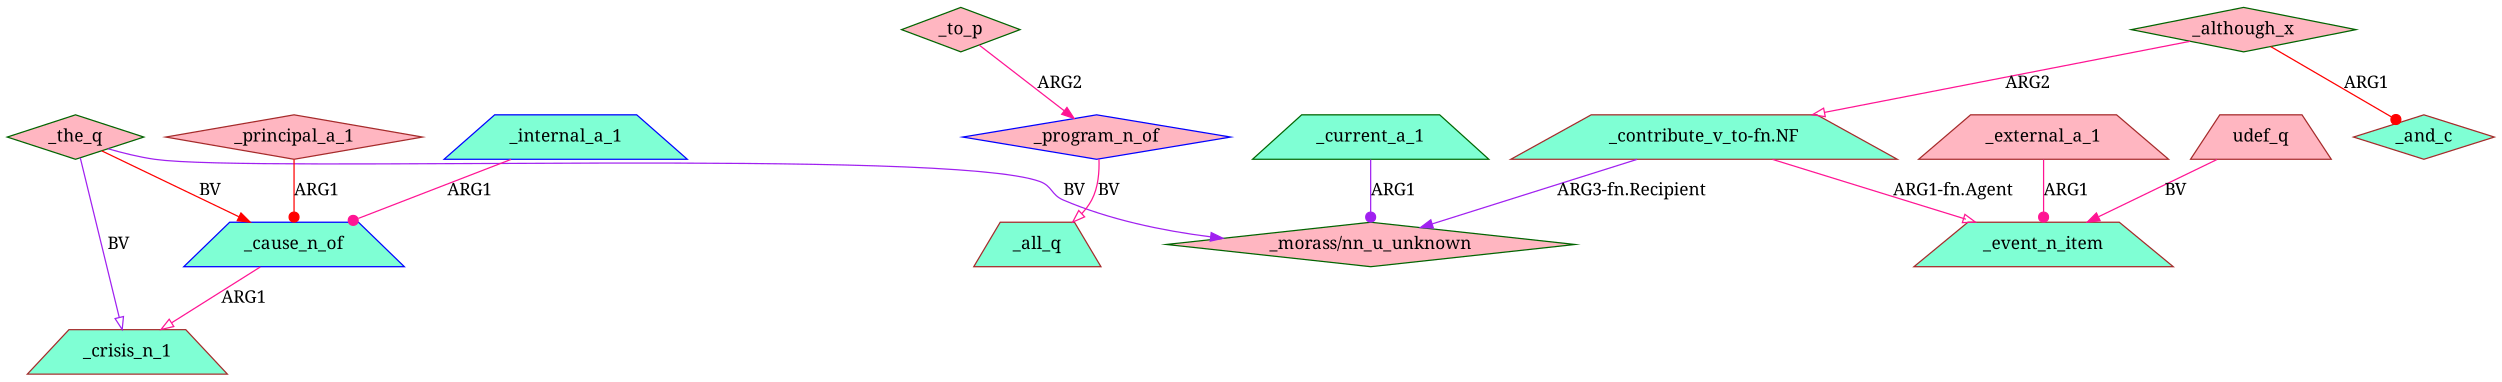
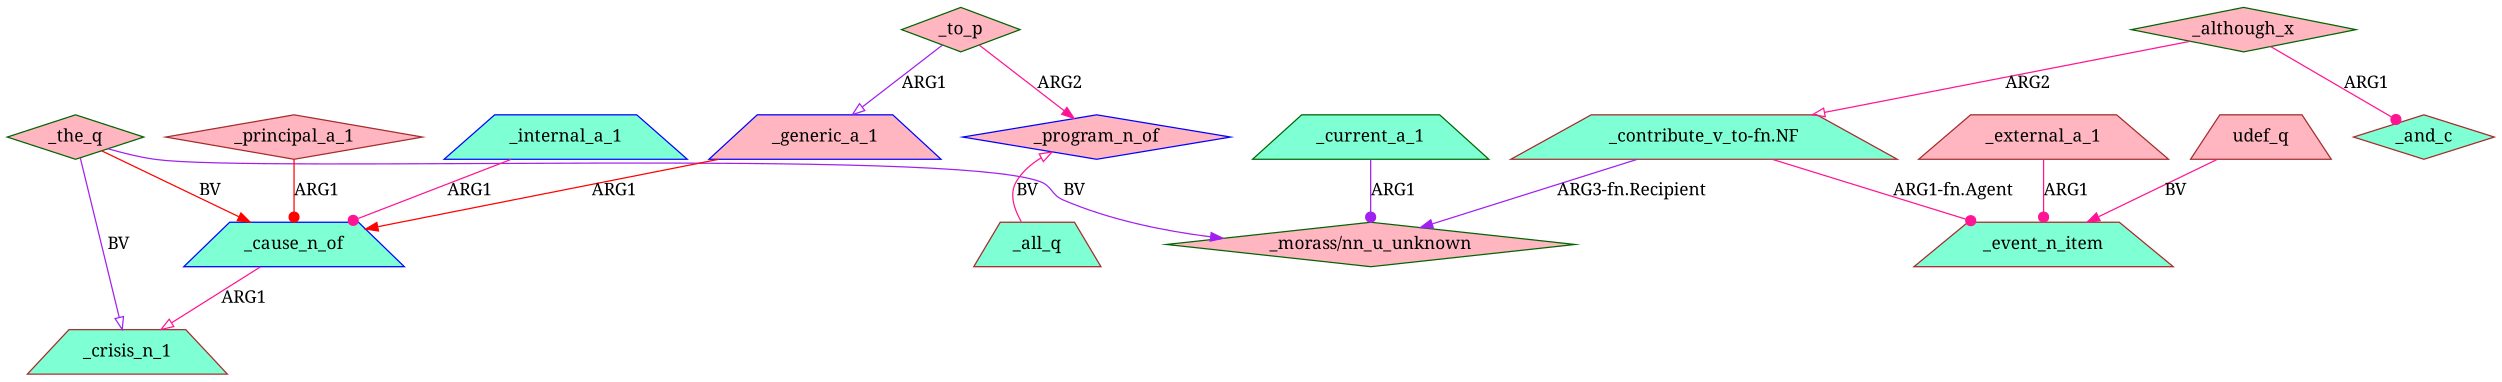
(2331, 82) -> (2331, 82)
none -> (825, 137)
(1096, 188) -> (1015, 185)
(1869, 189) -> (1869, 189)
